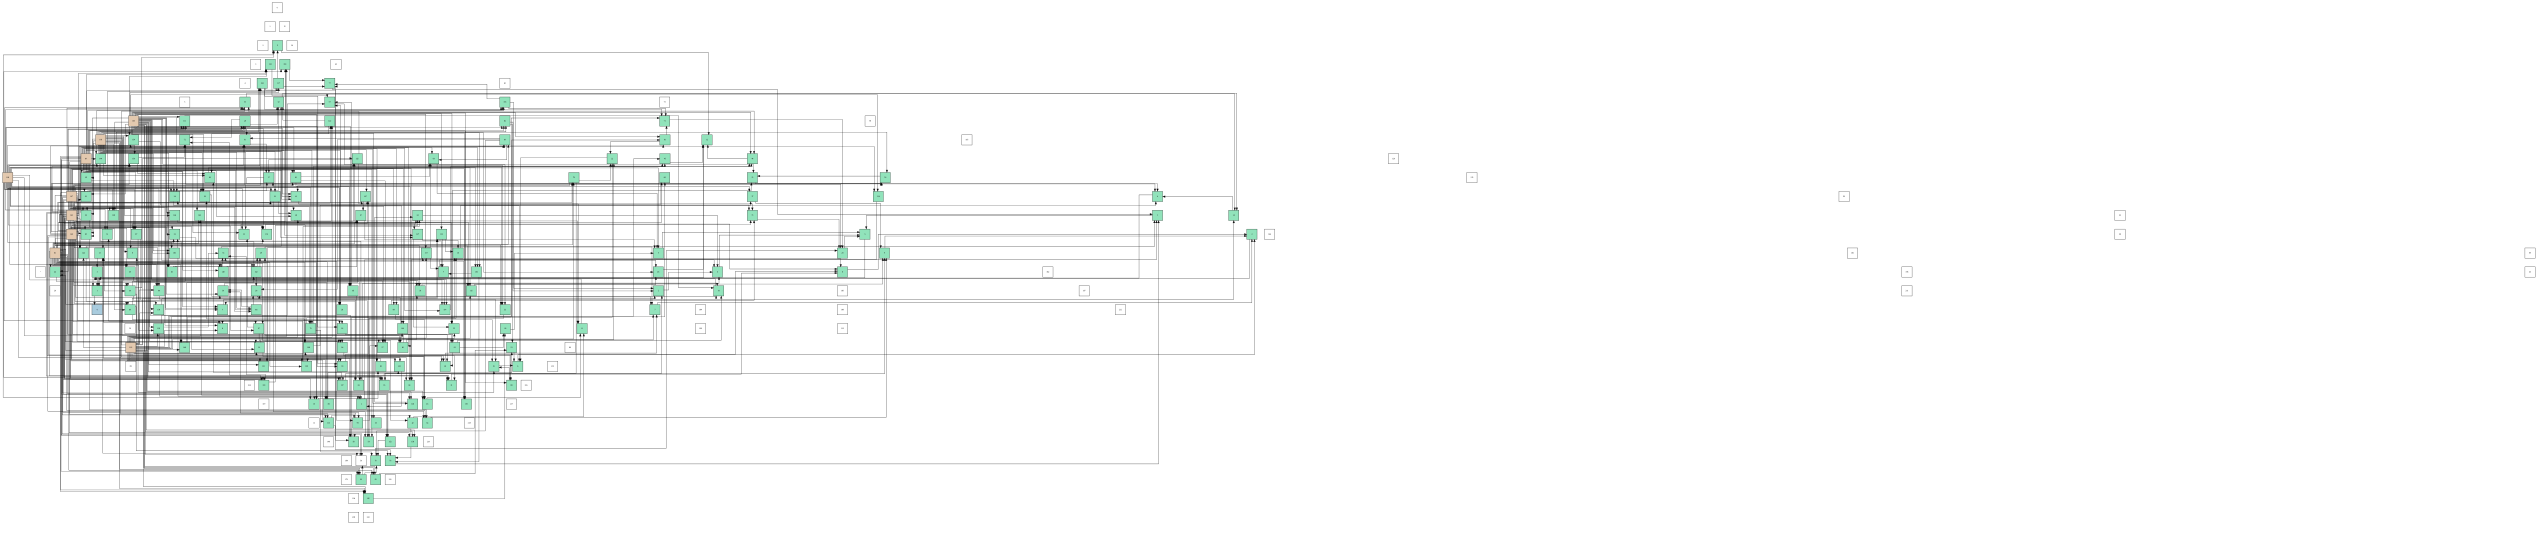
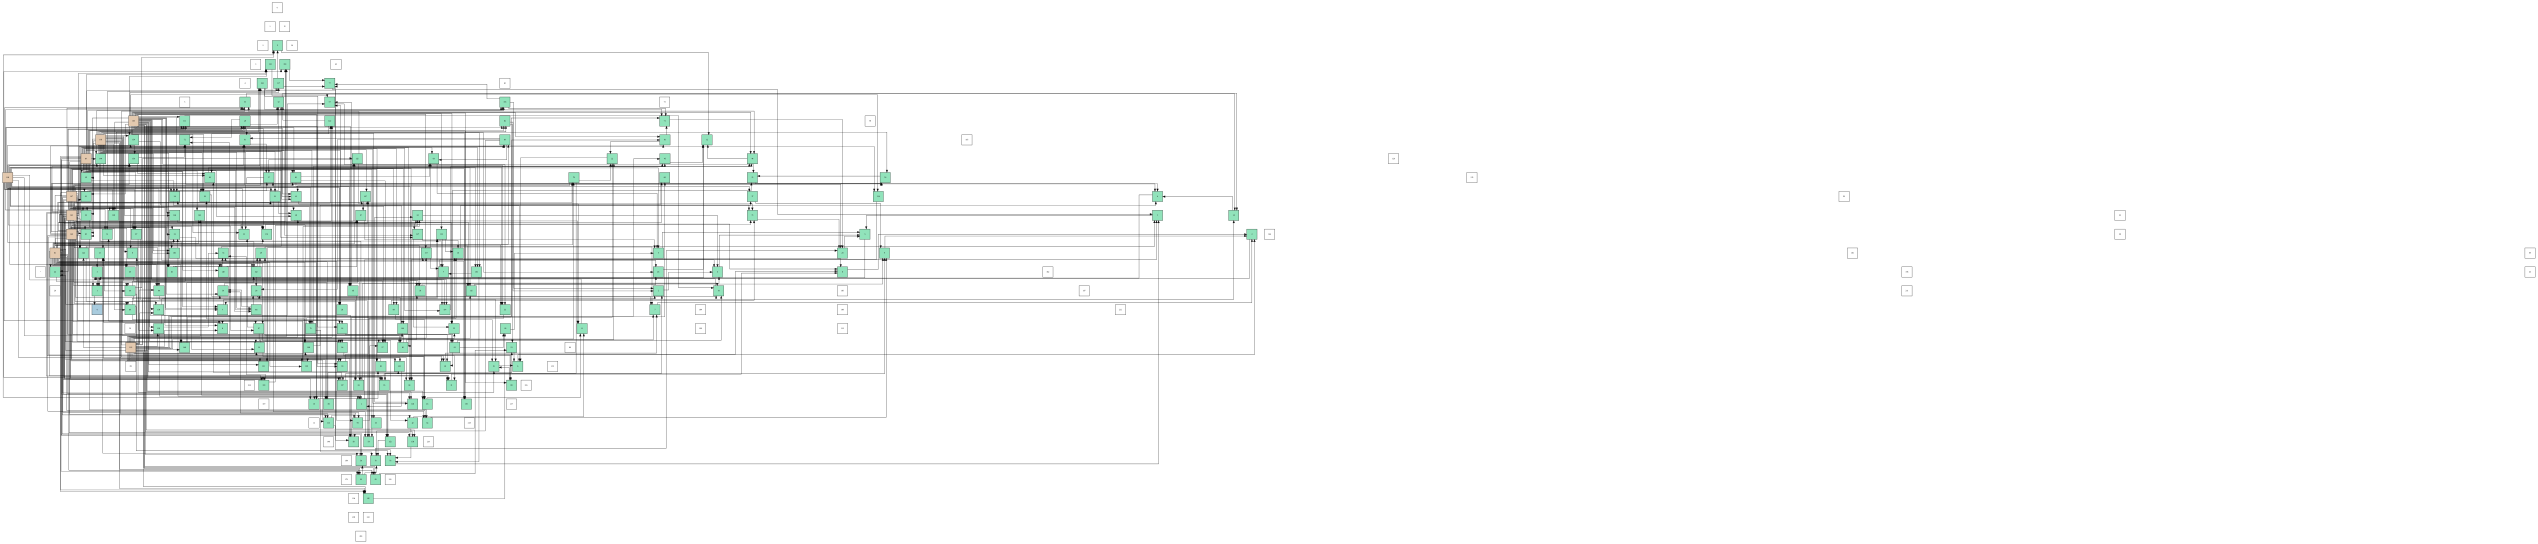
(361, 461) -> (361, 461)
none -> (361, 536)
